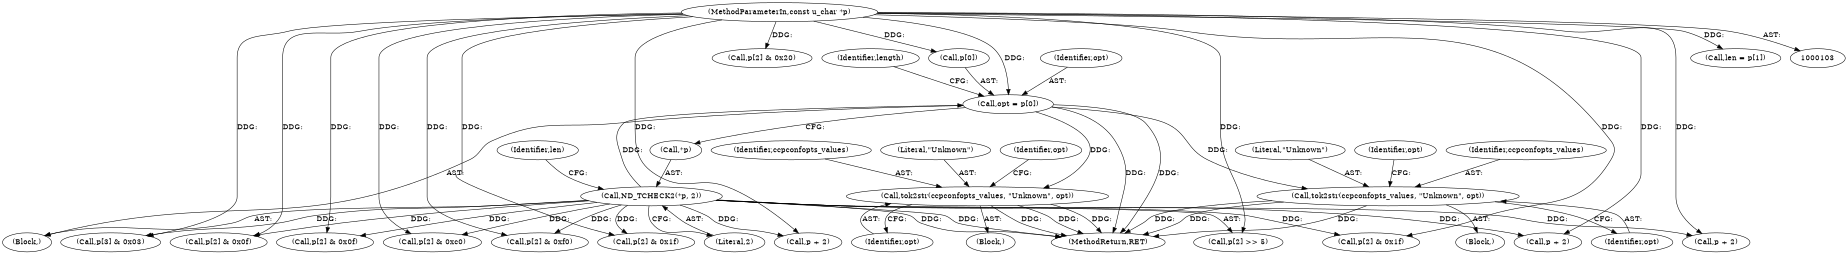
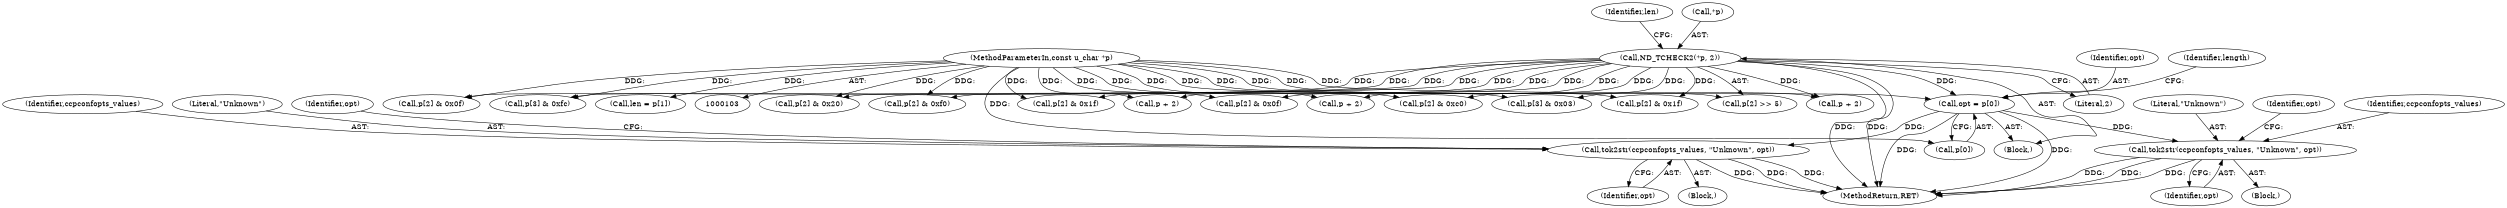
none -> (1415, 85)
none -> (538, 104)
(832, 121) -> (1953, 124)
